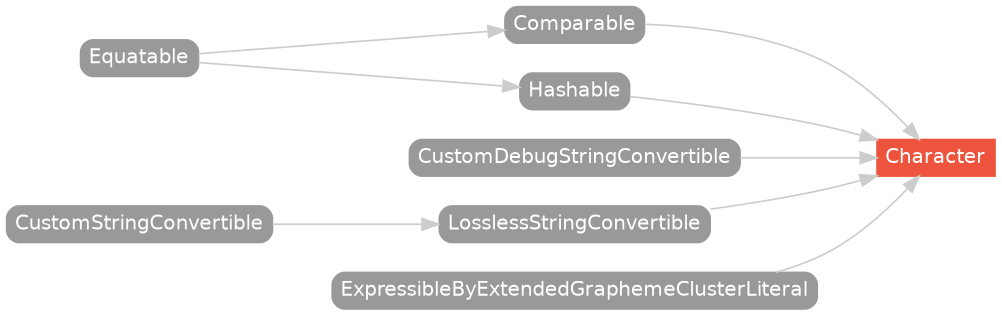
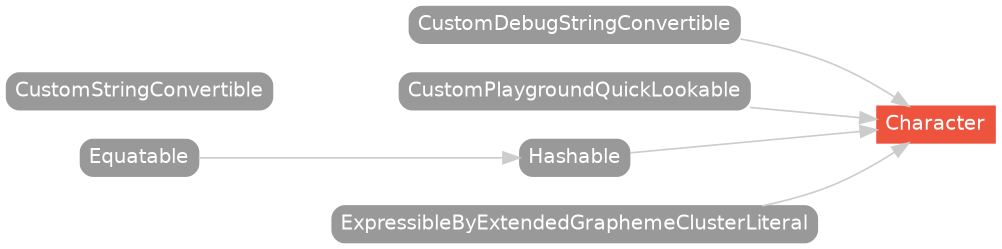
(575, 25) -> none
none -> (575, 91)
(575, 224) -> none
